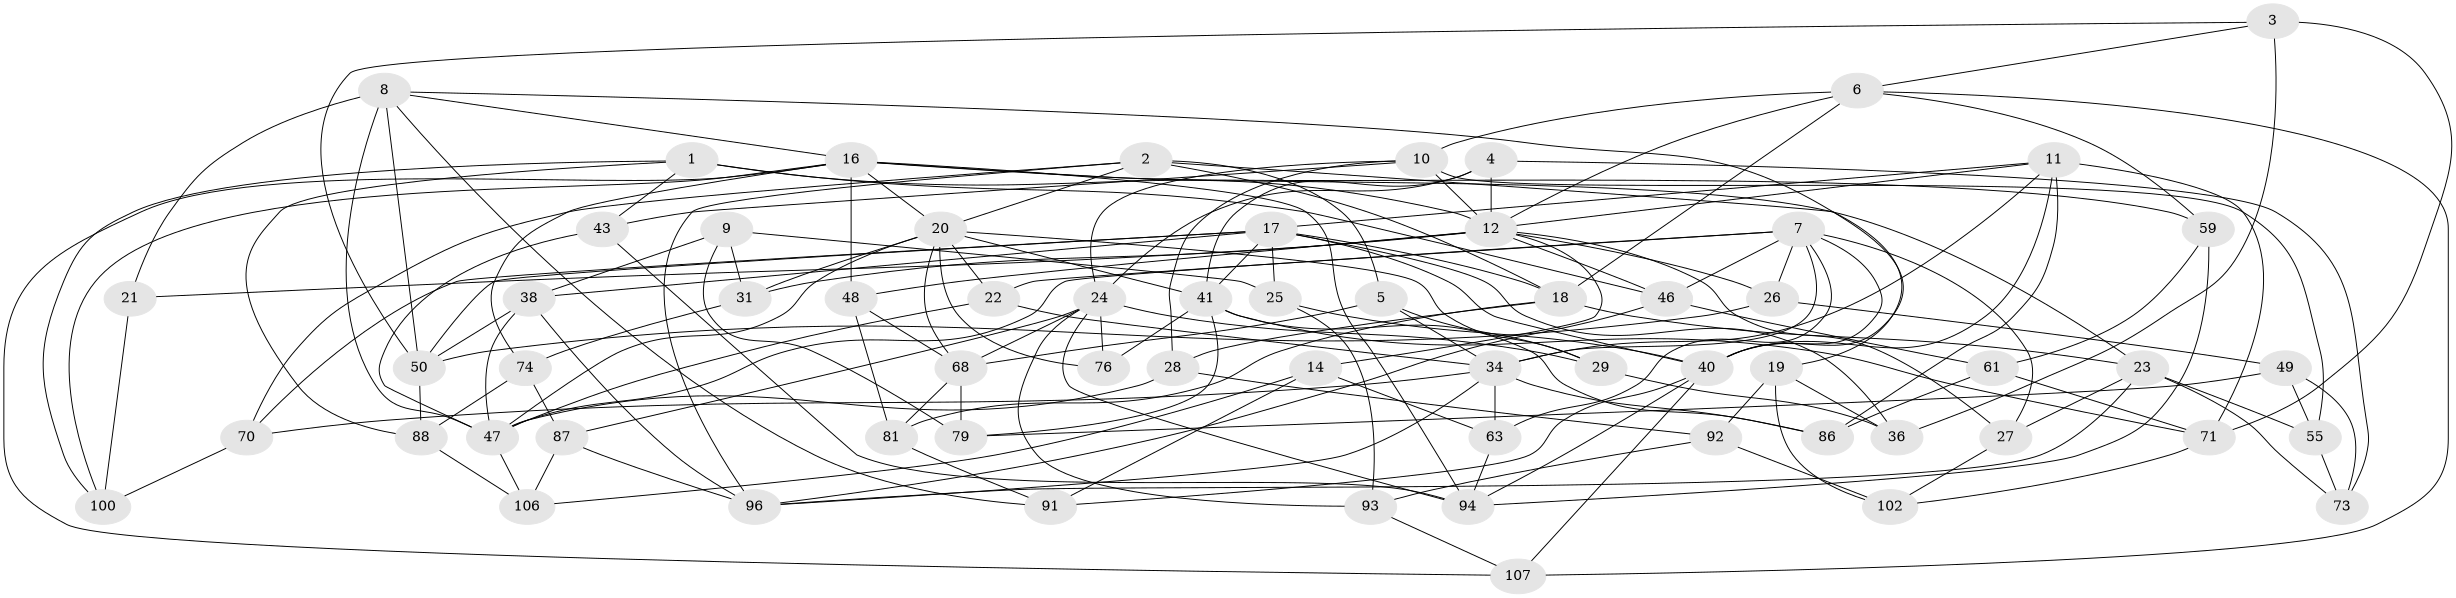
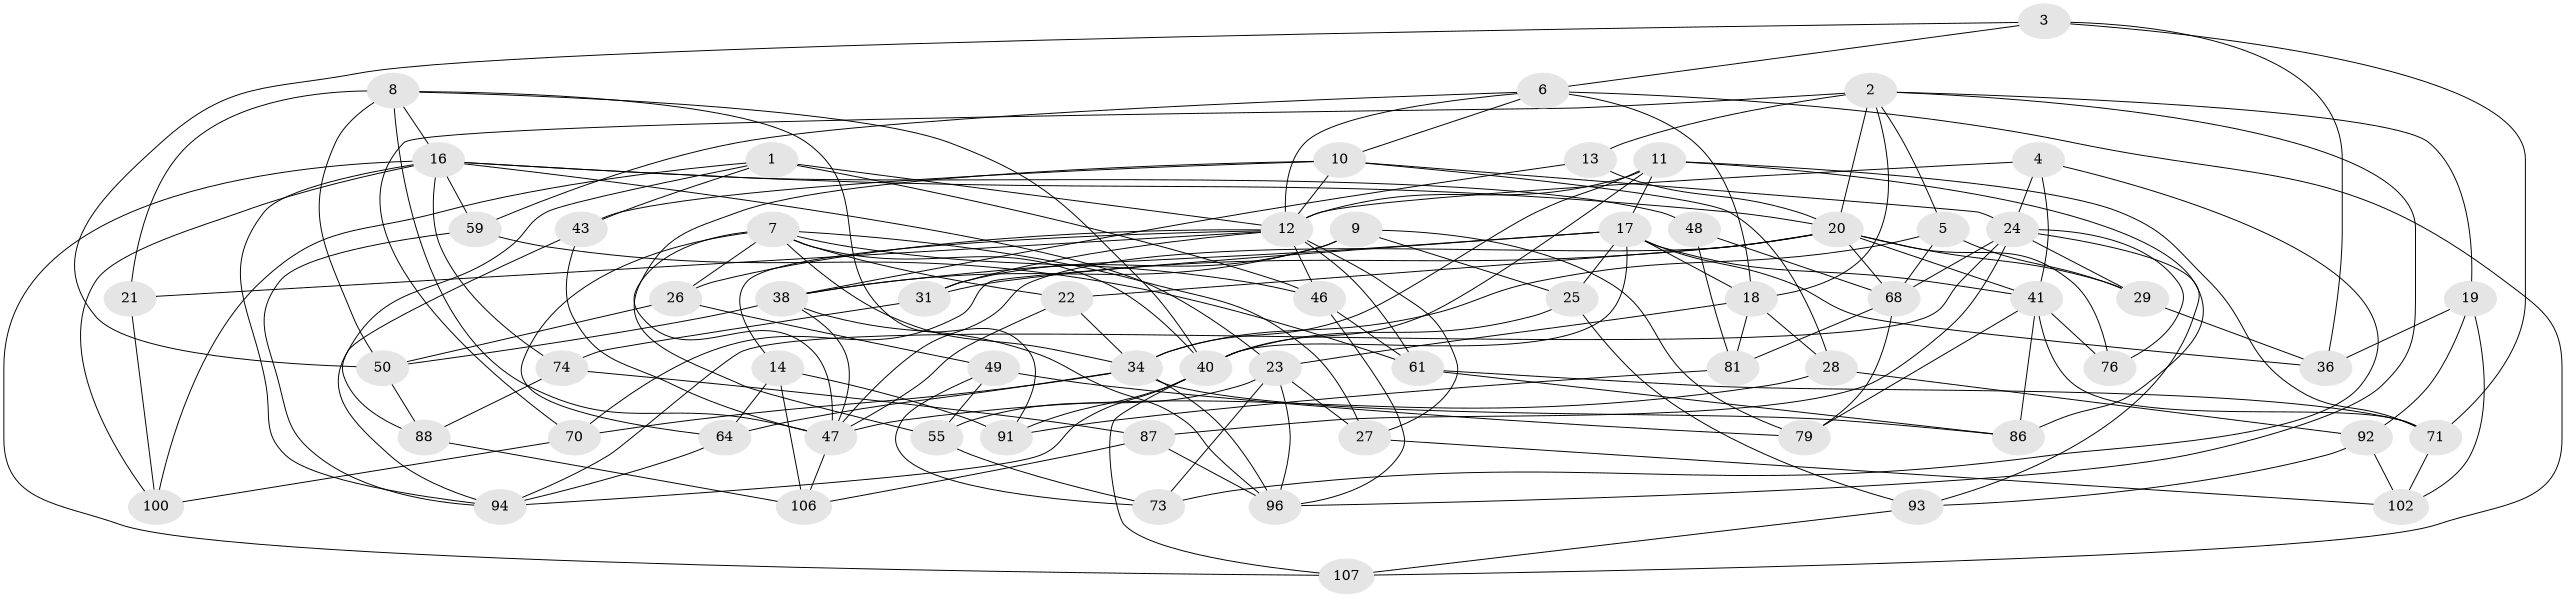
none -> (1590, 160)
(822, 257) -> none
(1067, 270) -> (1363, 291)
(1495, 438) -> (725, 438)
